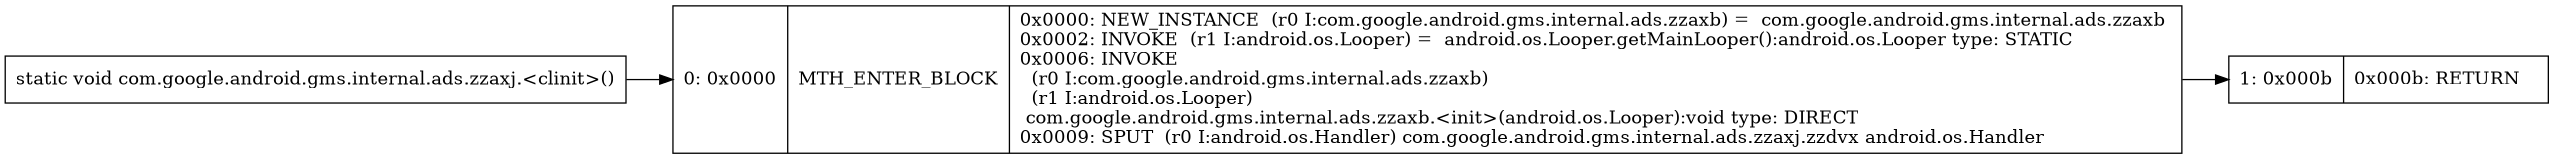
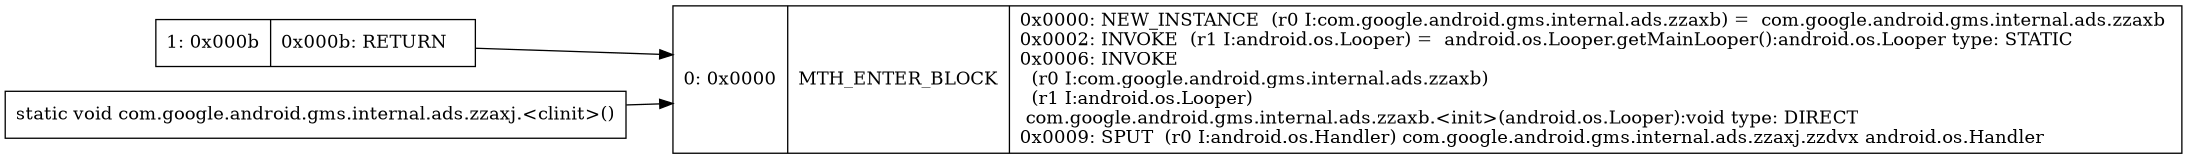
(2199, 80) -> (568, 51)
